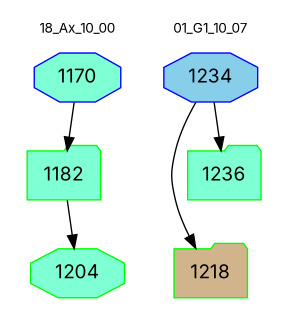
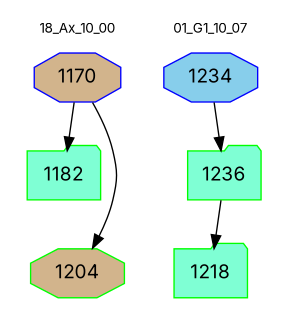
(78, 78) -> (78, 78)
(172, 168) -> (219, 218)
(70, 218) -> (116, 168)
(78, 273) -> (78, 273)
(211, 273) -> (211, 273)
